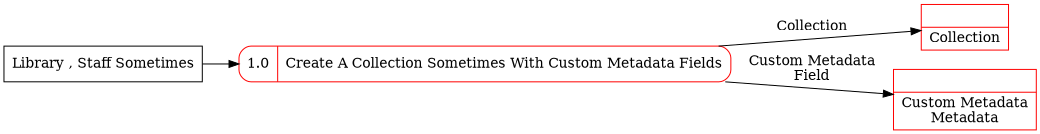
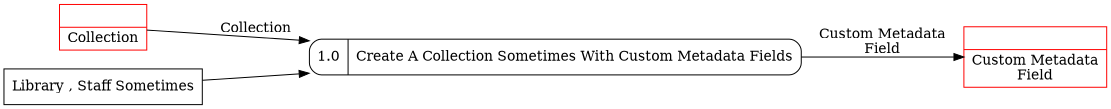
(815, 39) -> (223, 35)
(485, 64) -> (555, 57)
(965, 118) -> (1035, 75)
